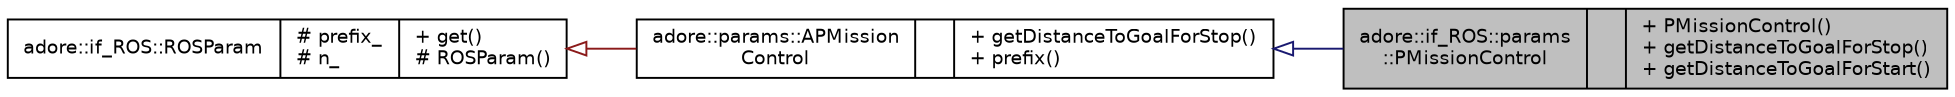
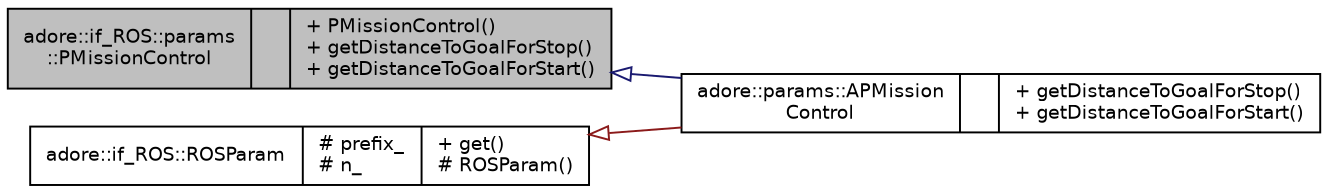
(1318, 49) -> (656, 76)
(1015, 58) -> (1160, 113)
